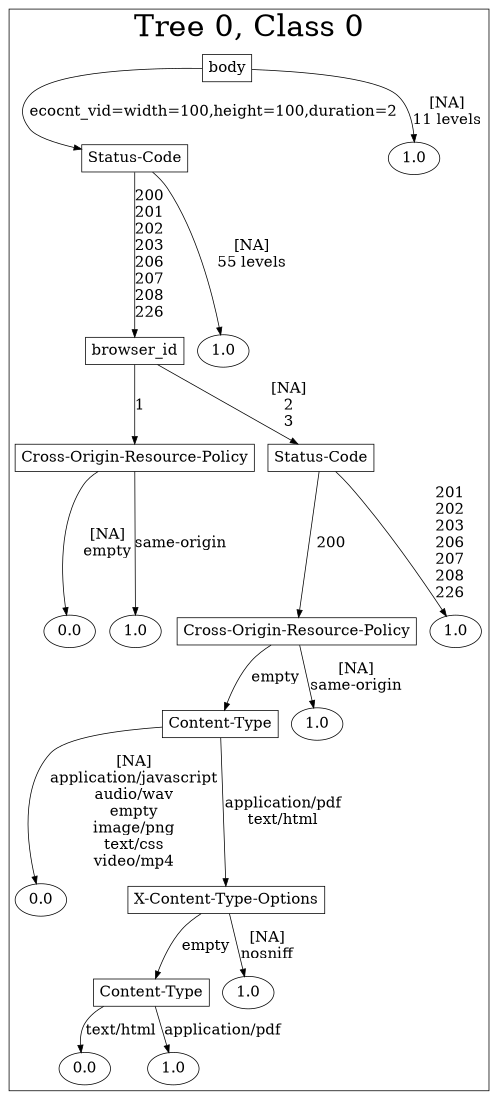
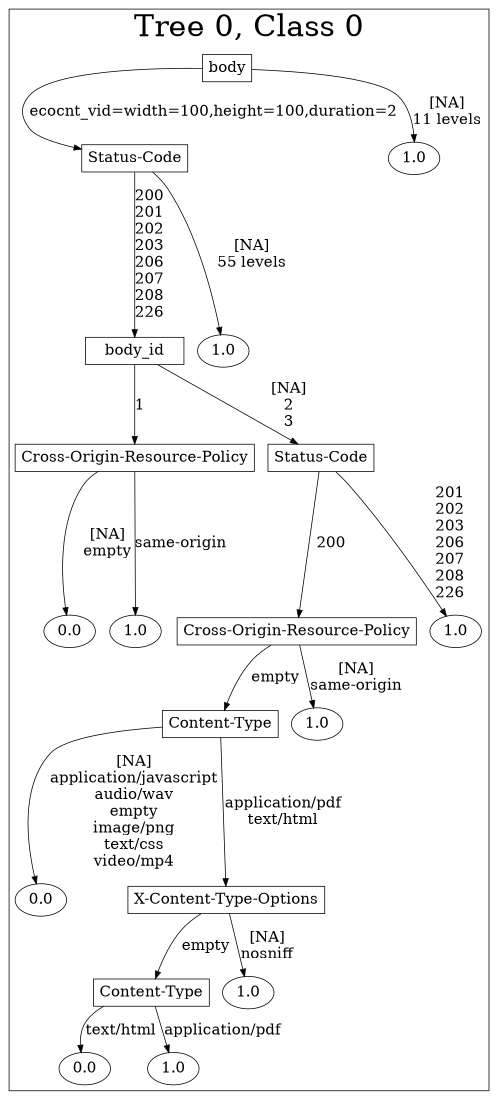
(135, 351) -> (135, 351)
